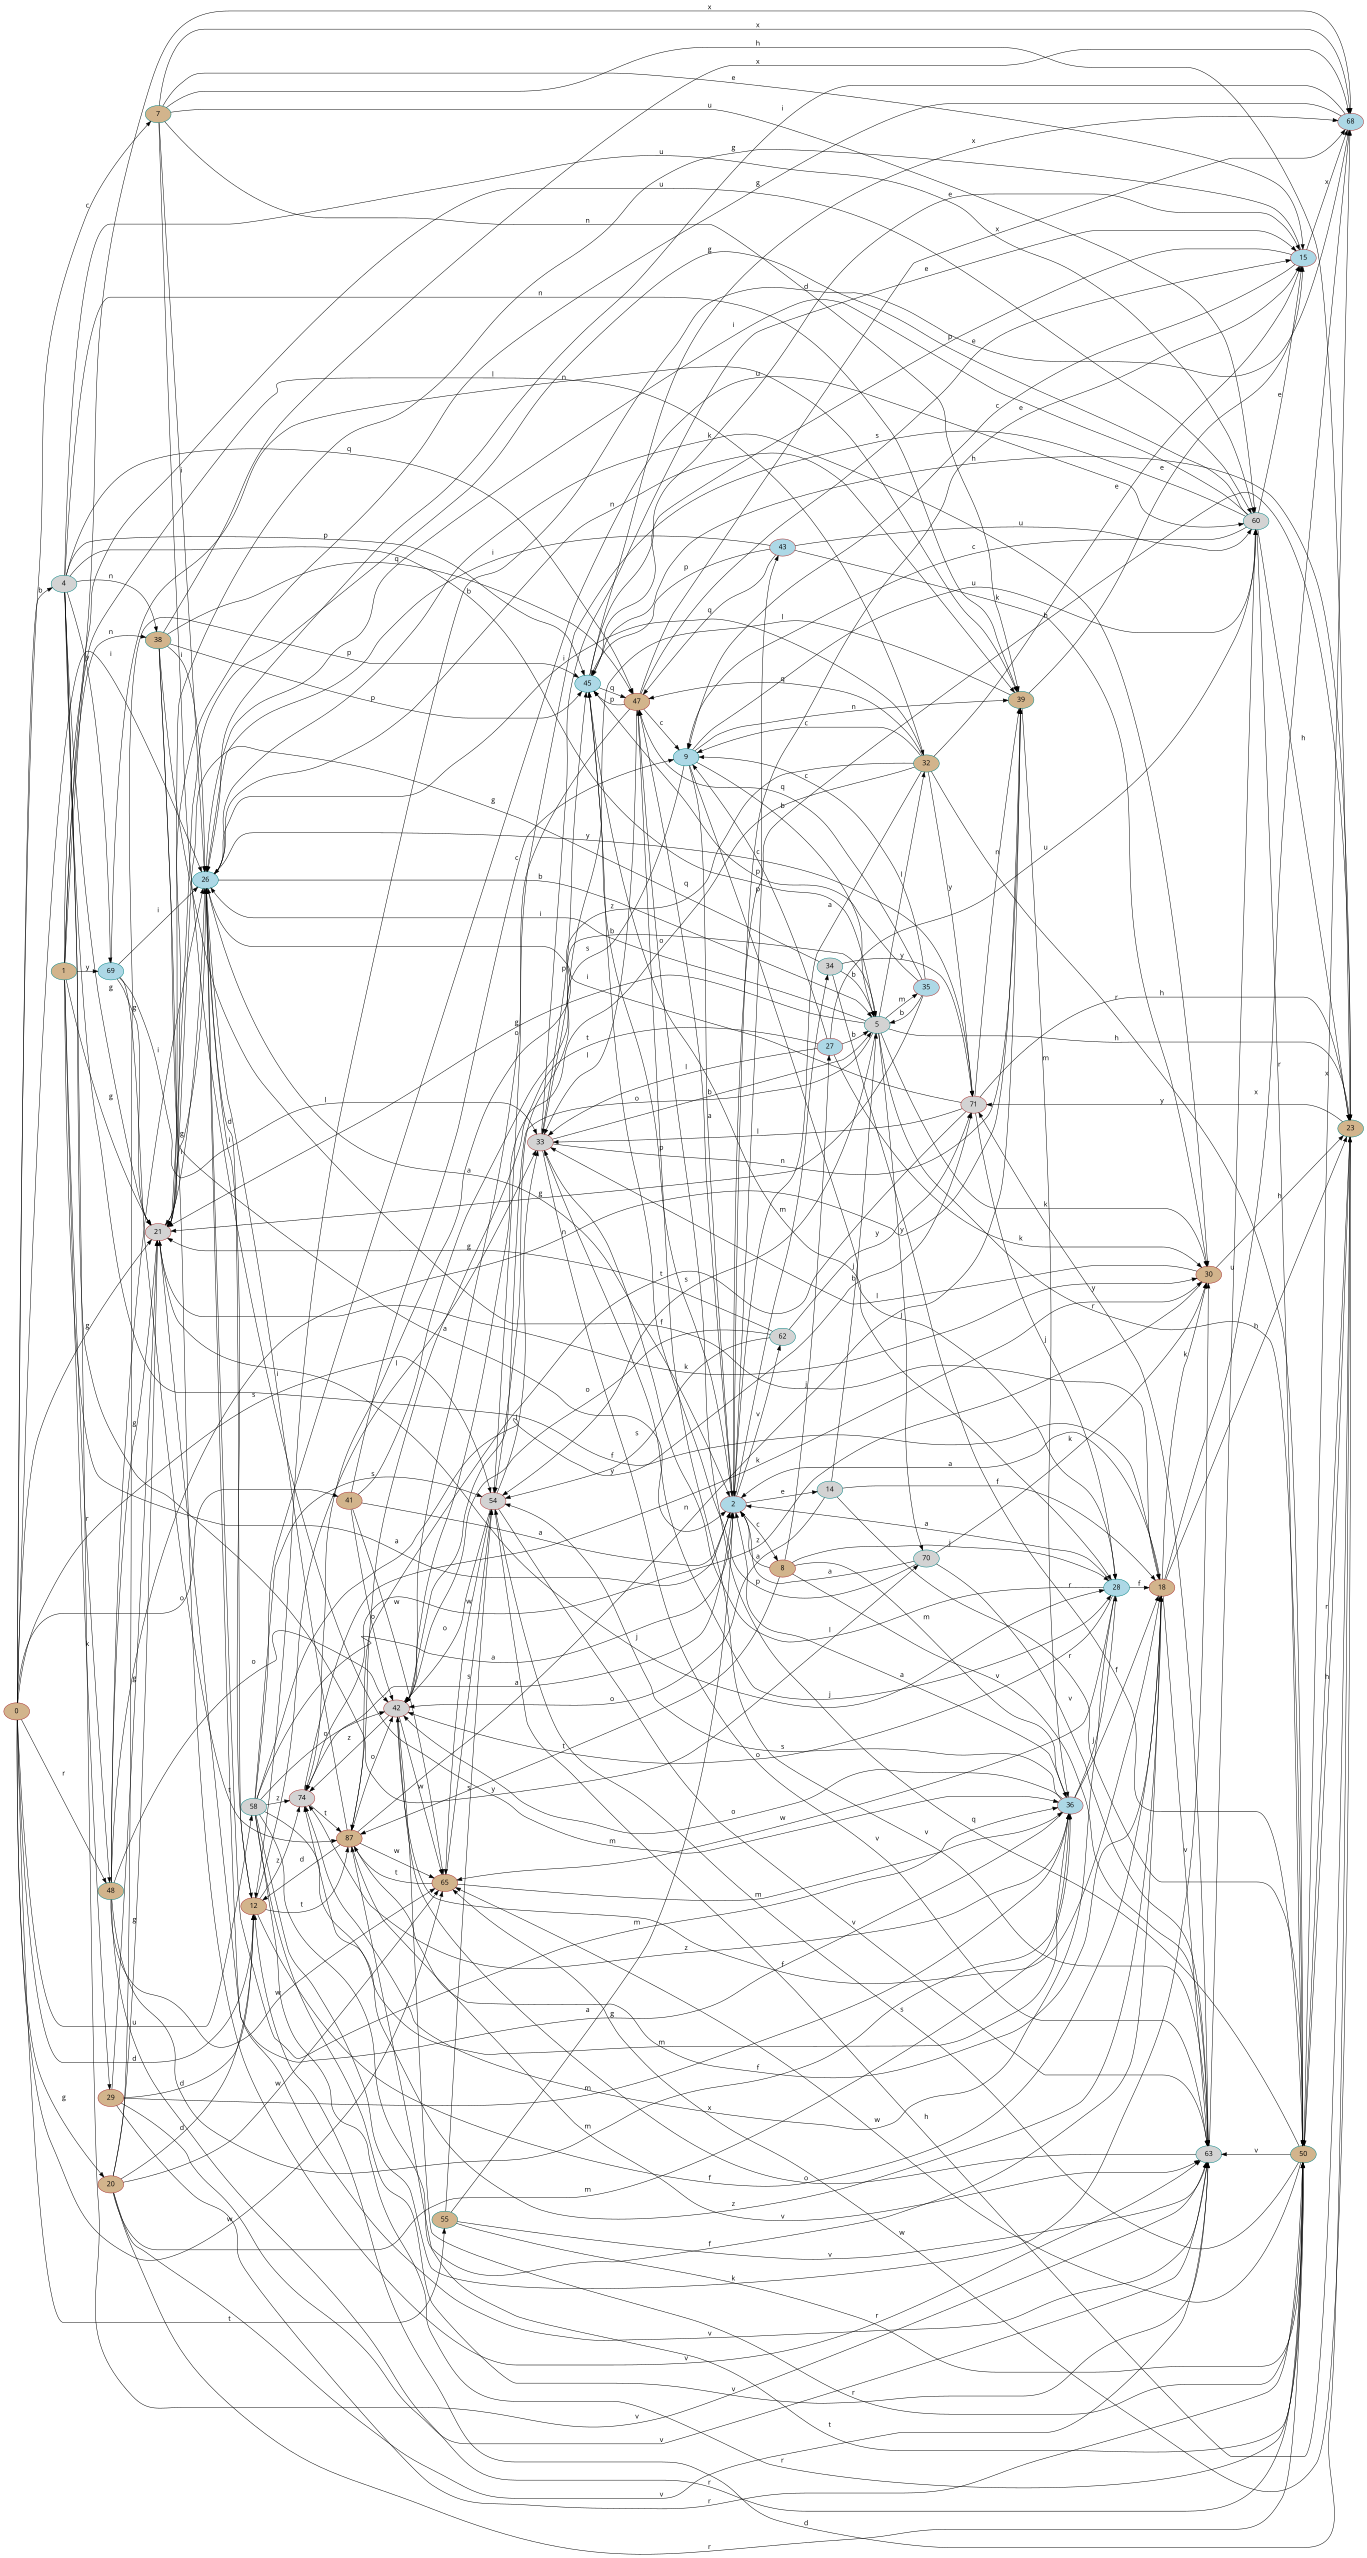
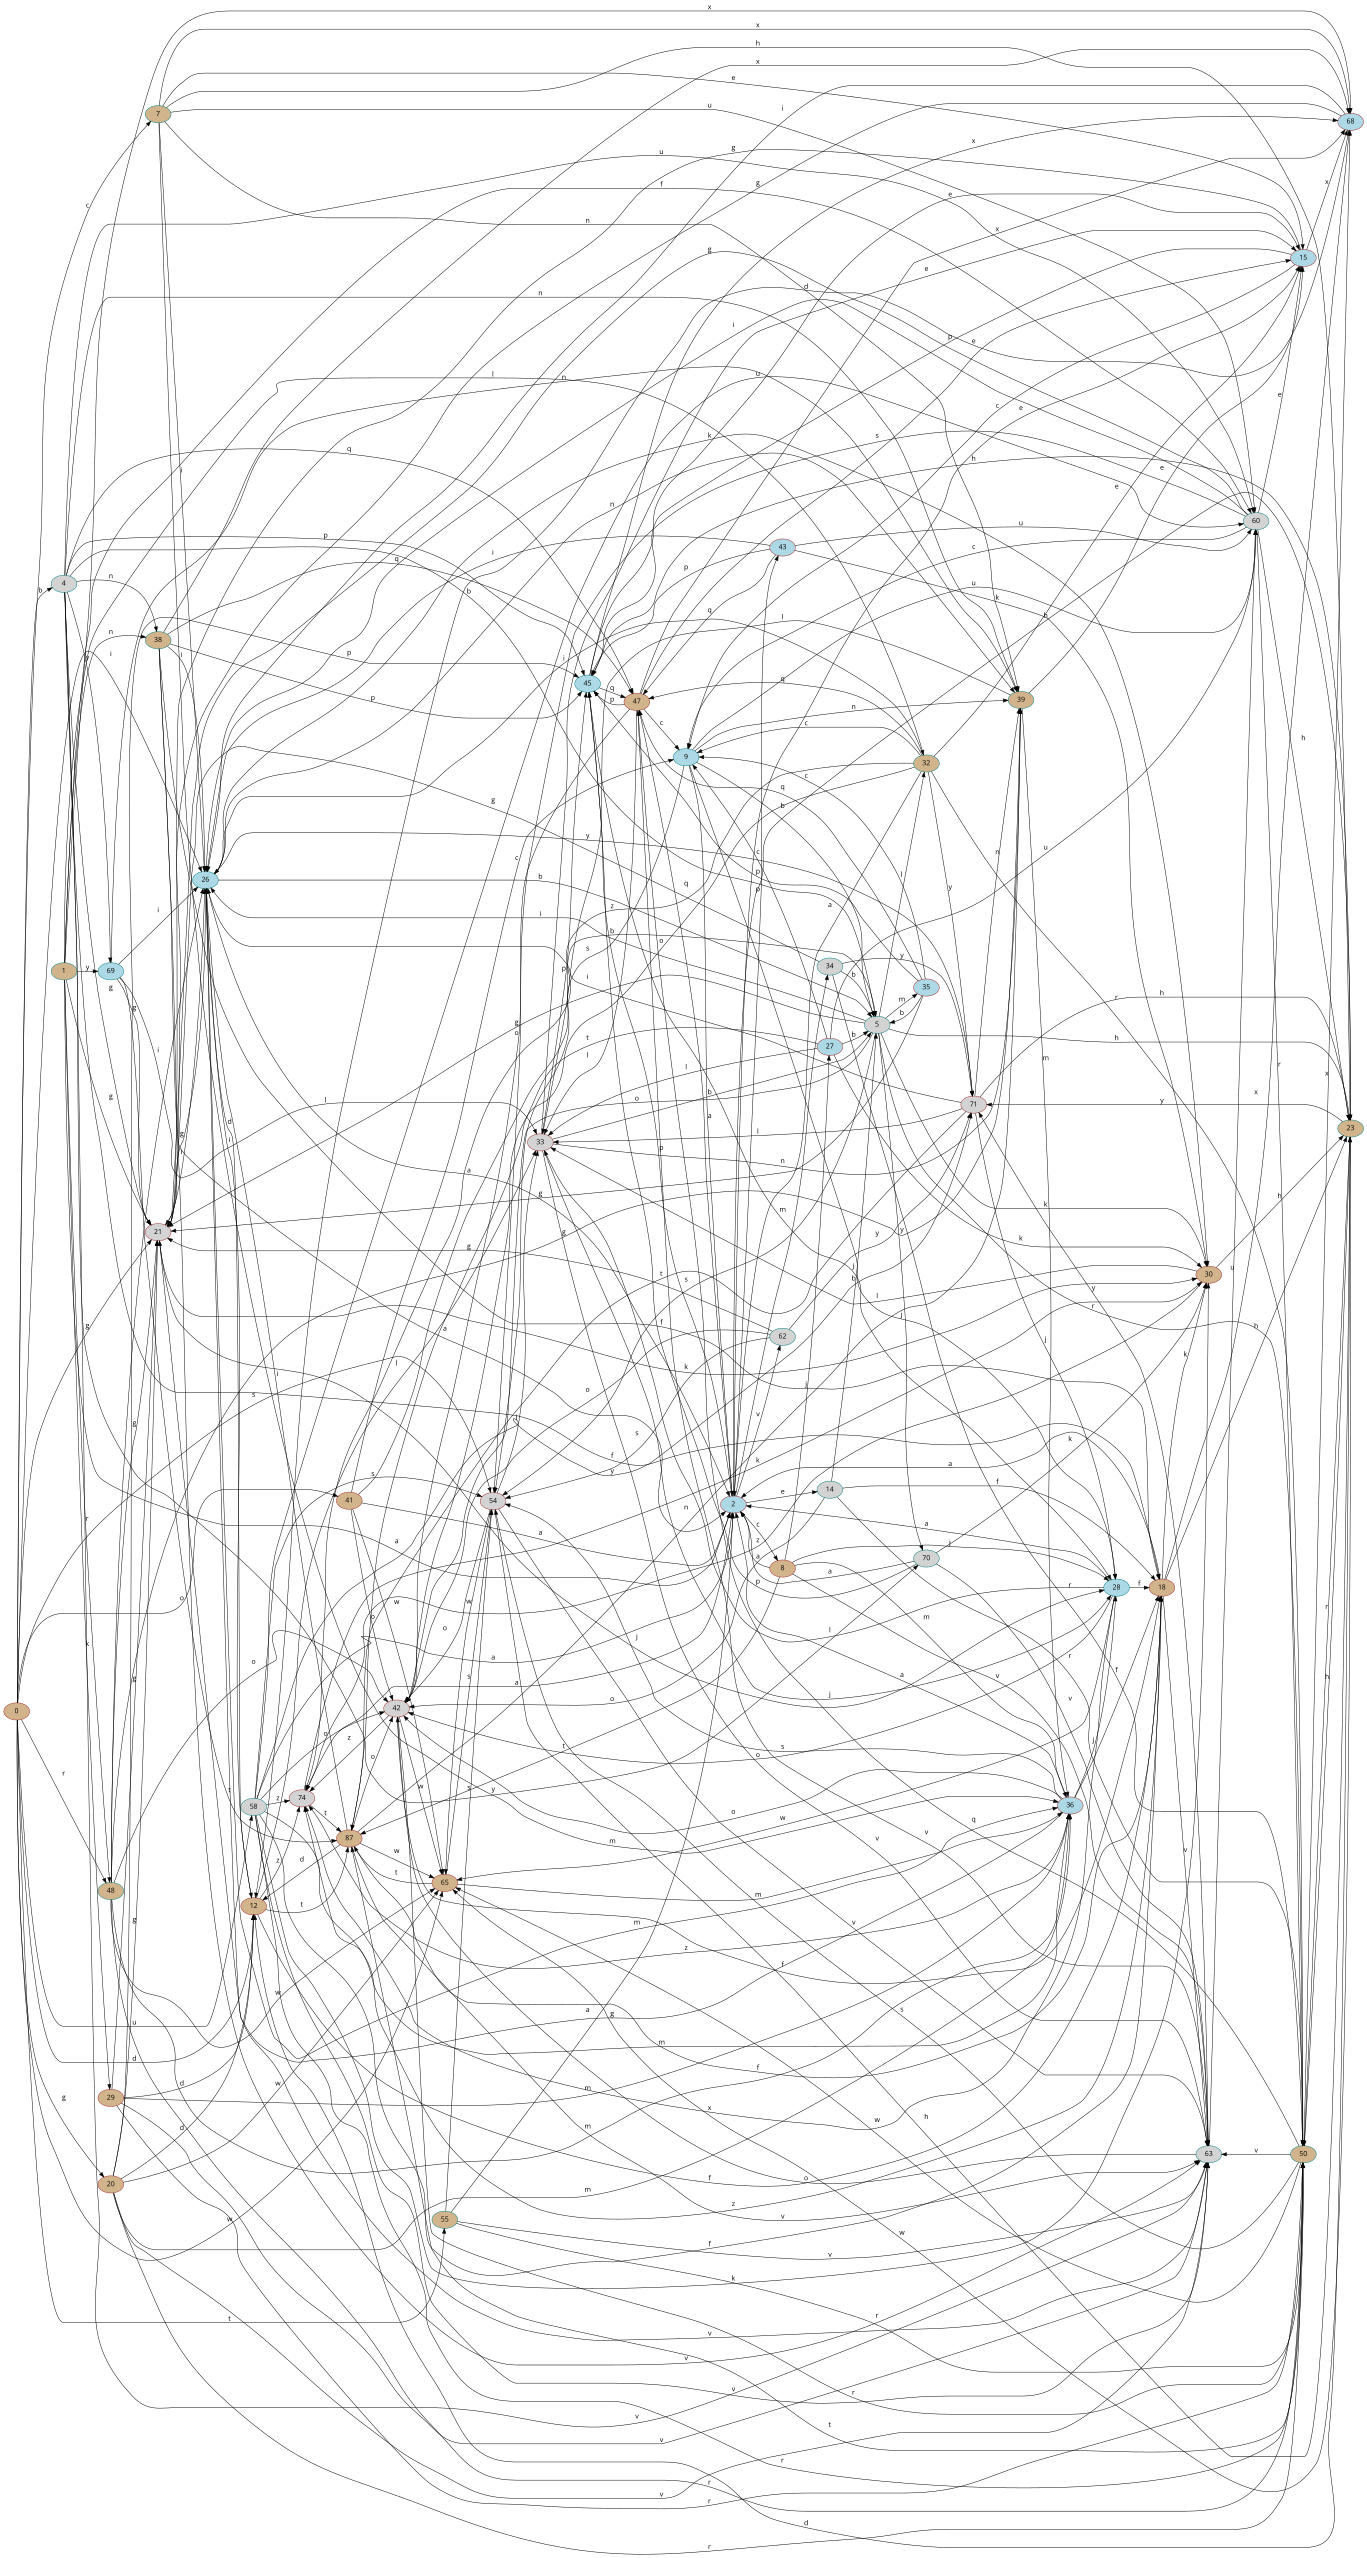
(661, 185) -> (661, 185)
(564, 1232) -> (564, 1232)
